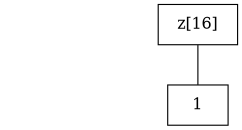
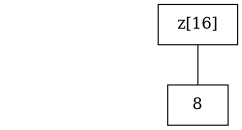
(198, 105) -> (198, 105)
